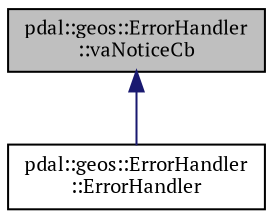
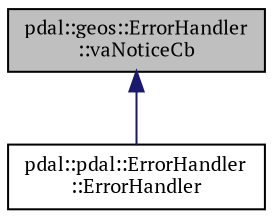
(136, 177) -> (136, 177)
